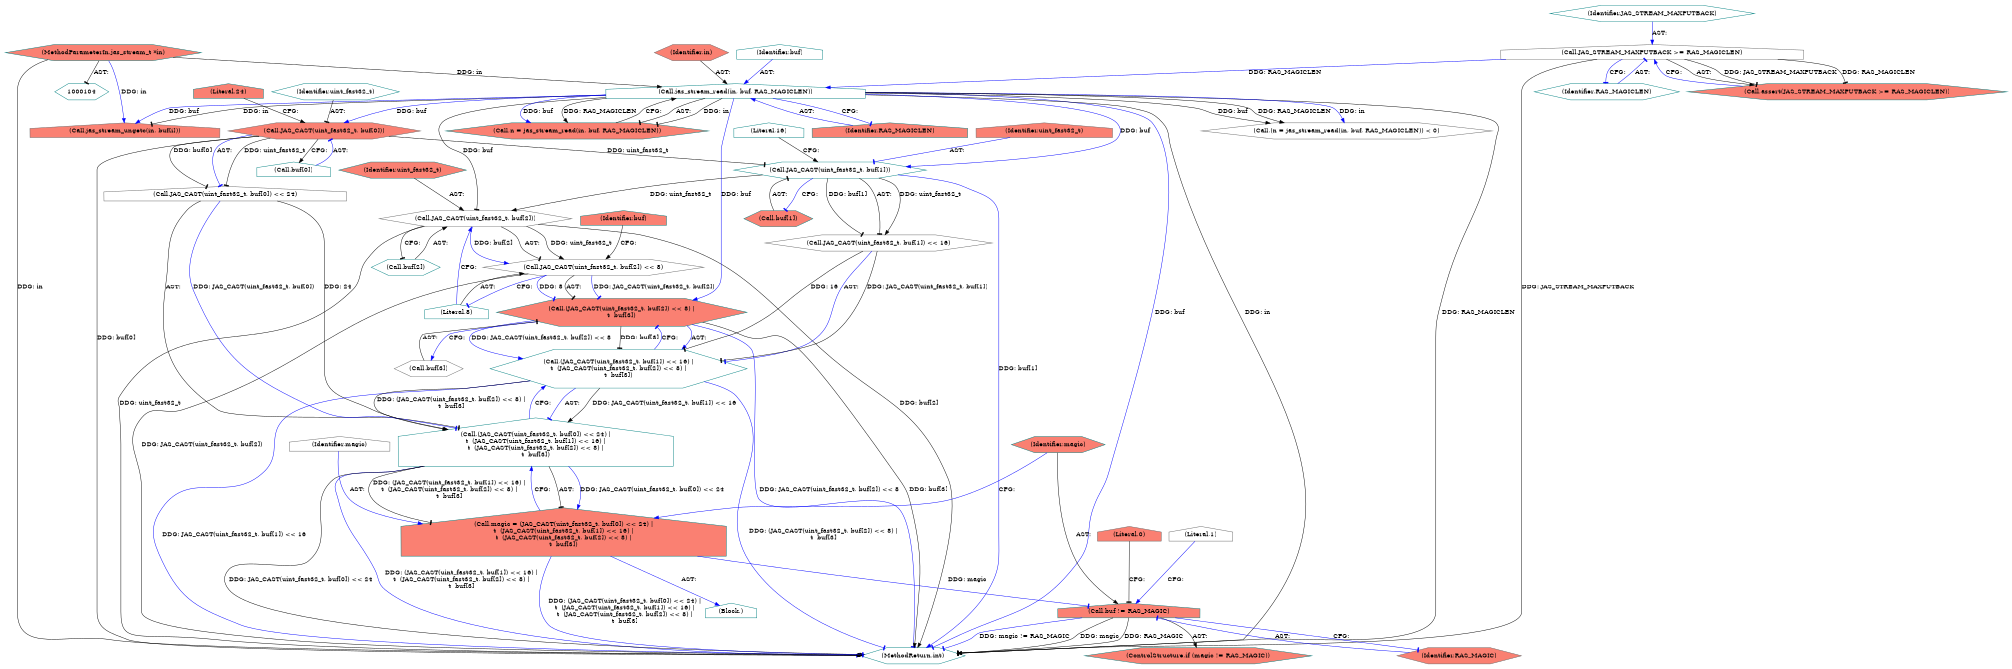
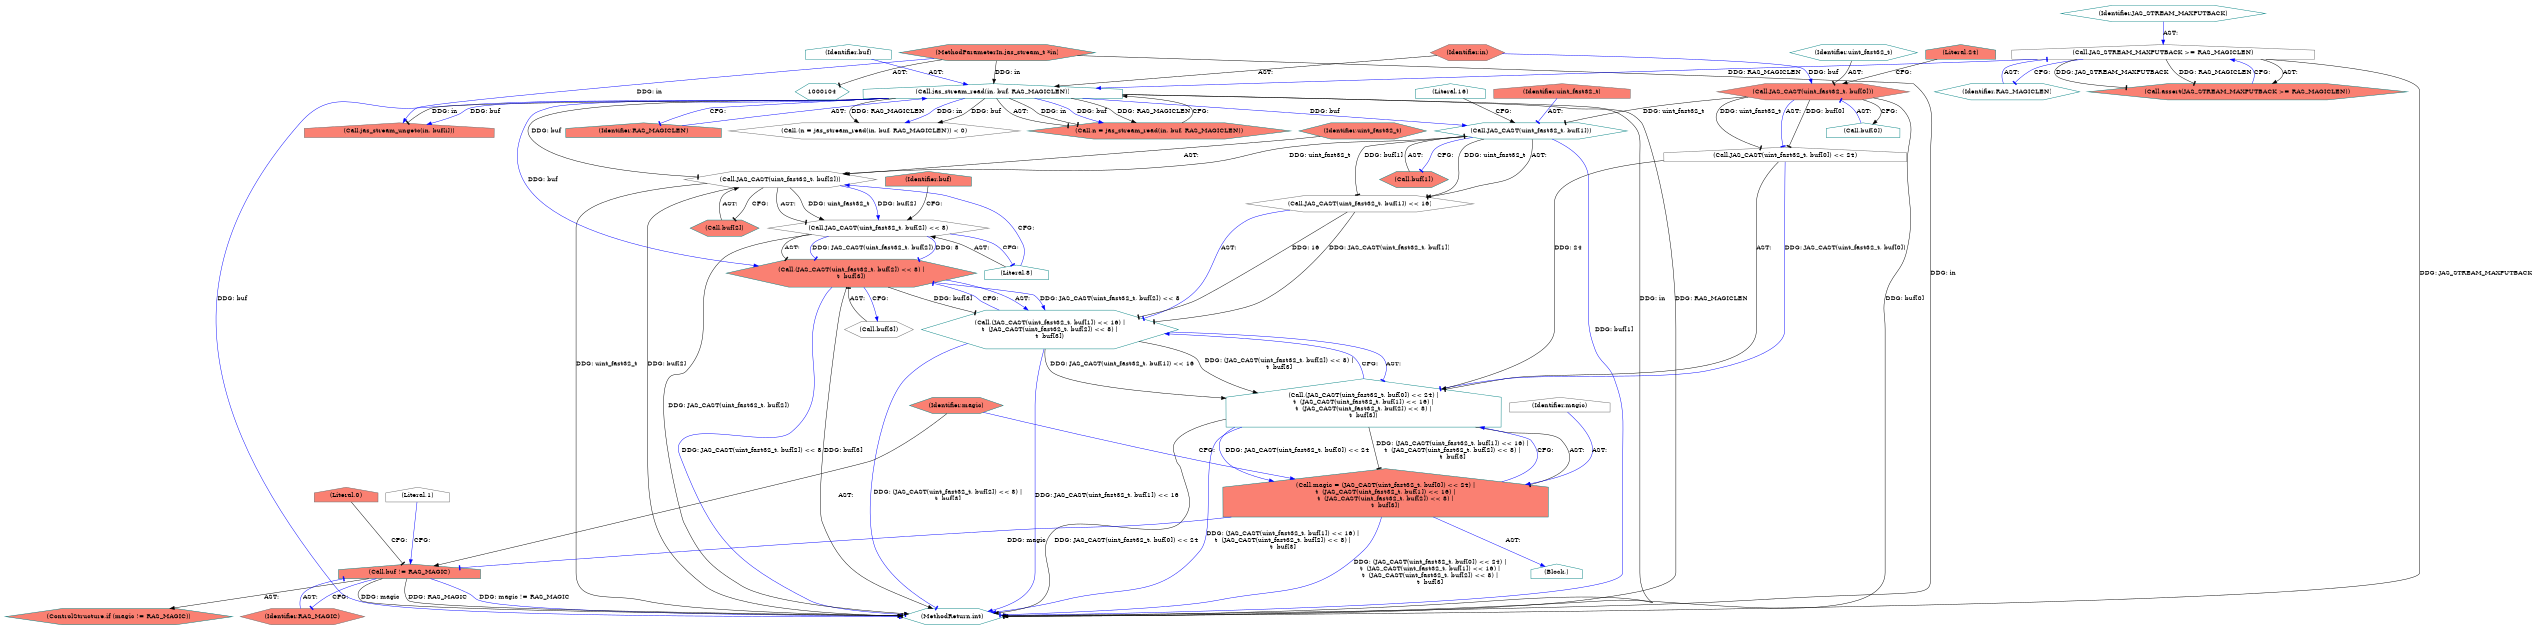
(444, 103) -> (1659, 58)
(406, 267) -> (725, 228)
